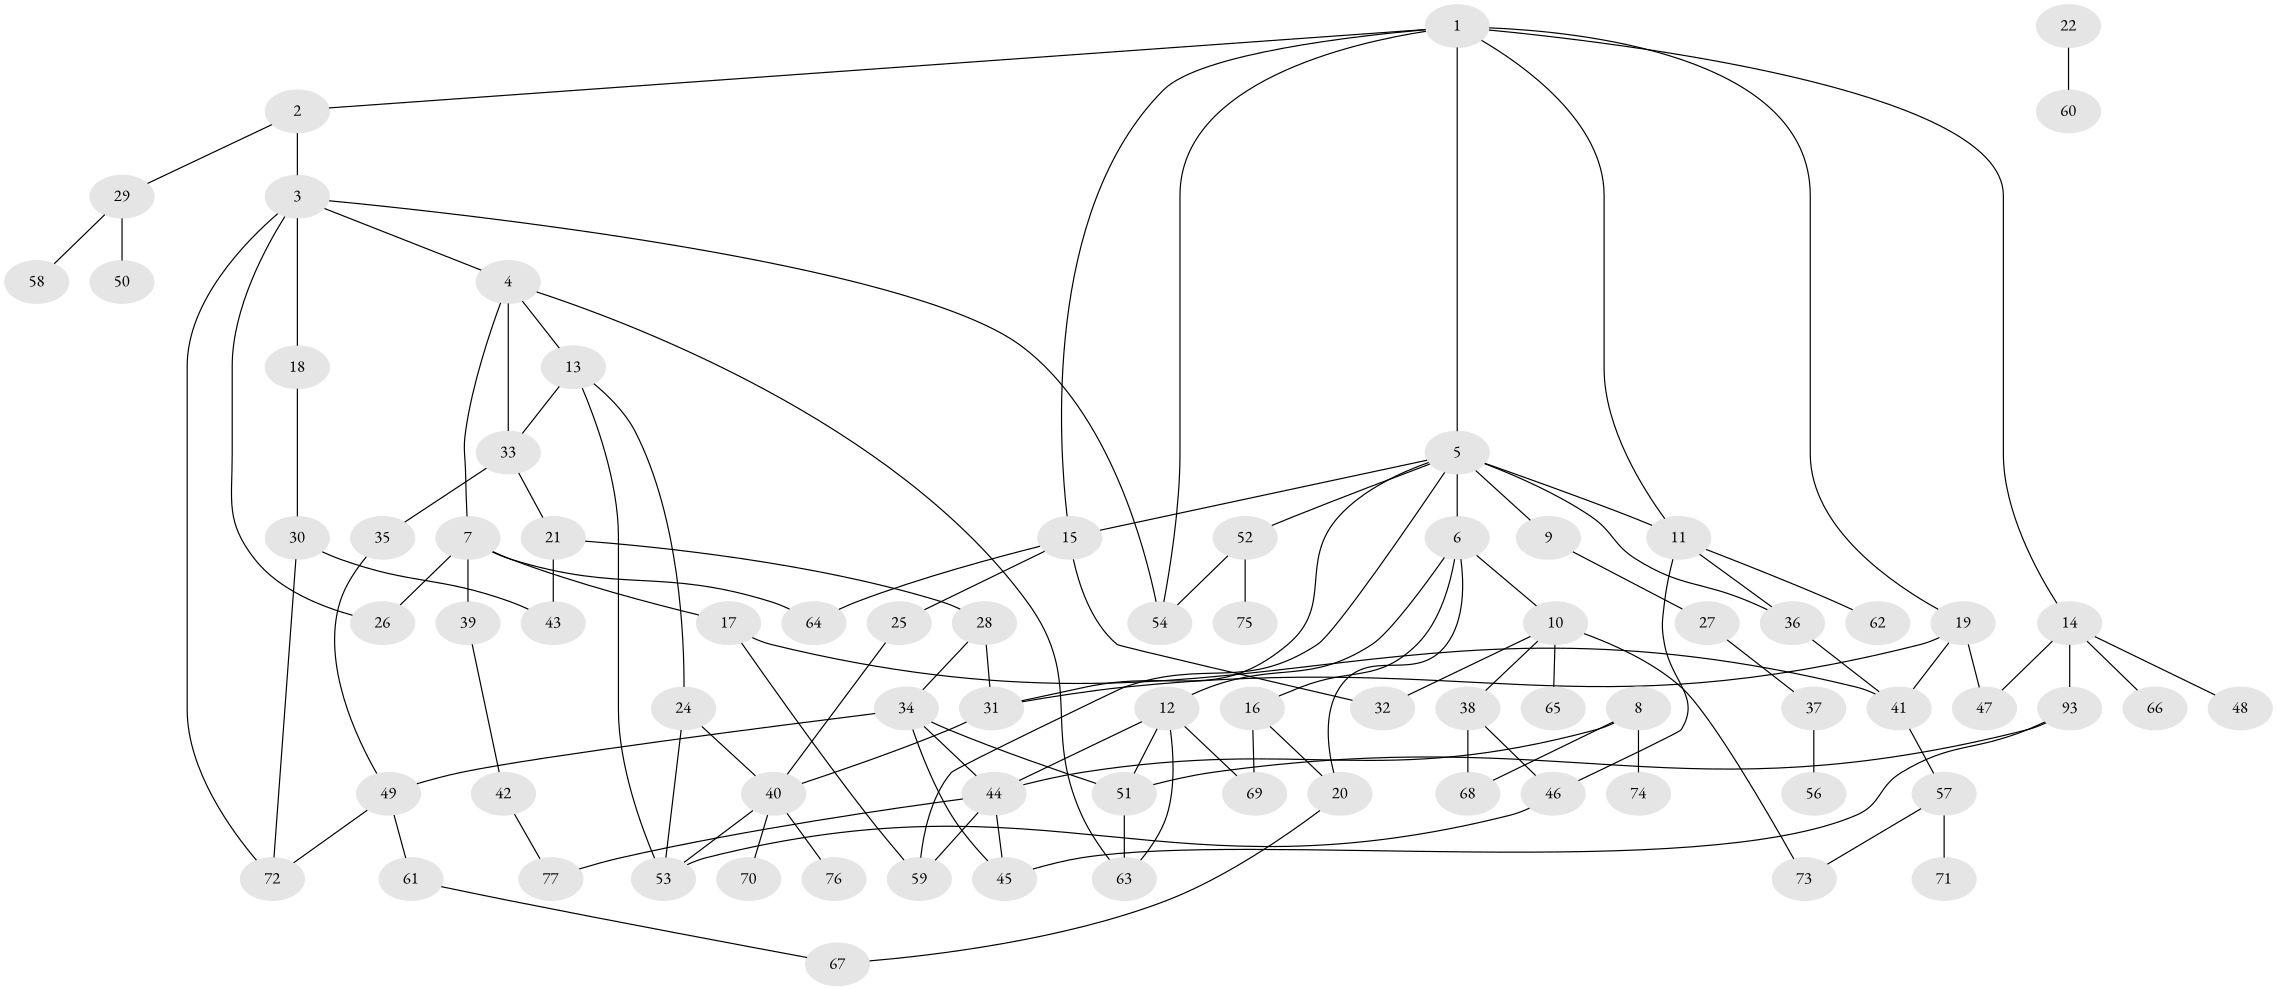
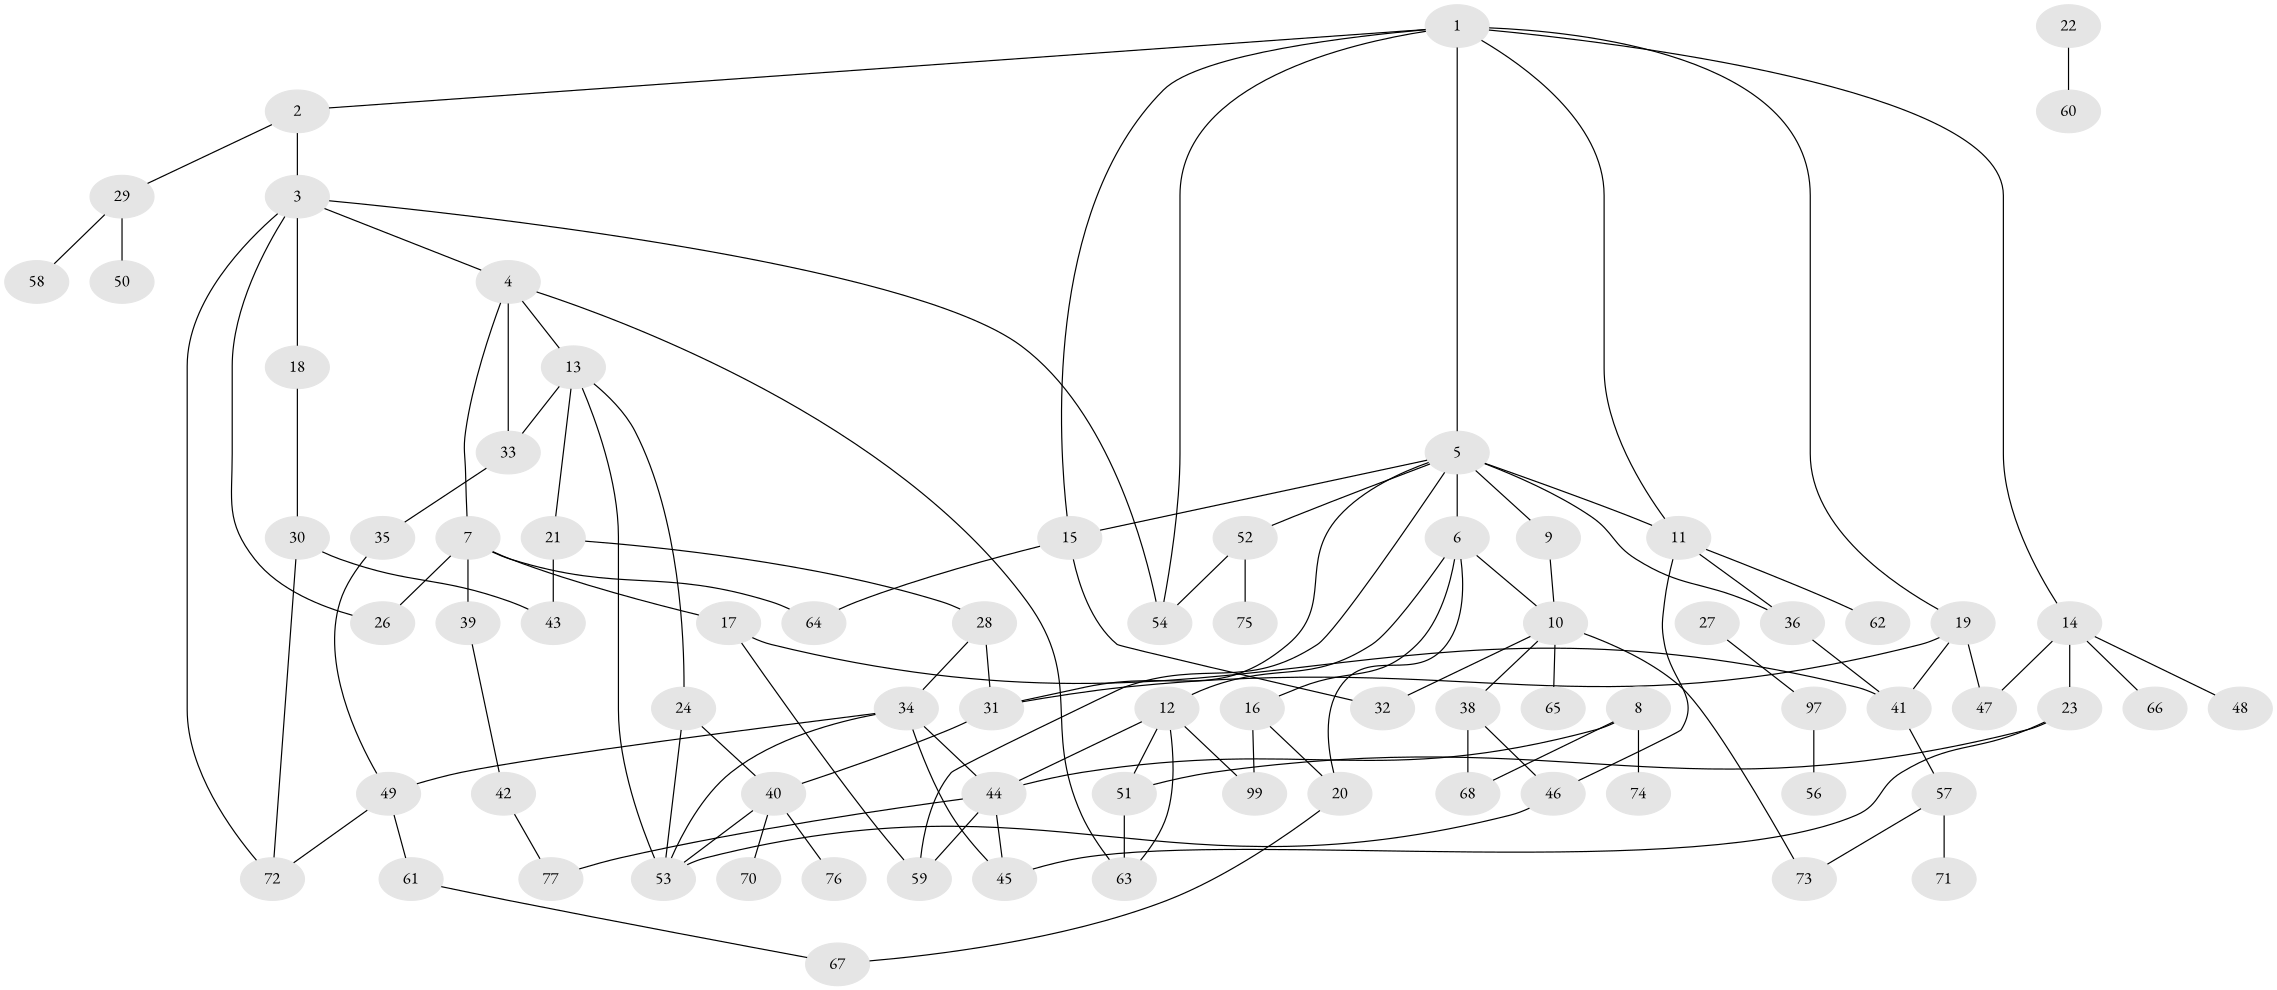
(531, 495) -> (563, 453)
(1628, 580) -> (1552, 581)
(899, 623) -> none
(1814, 708) -> (1814, 708)
(2070, 708) -> (2070, 708)
(1013, 755) -> (752, 758)
(1255, 794) -> (1255, 794)
